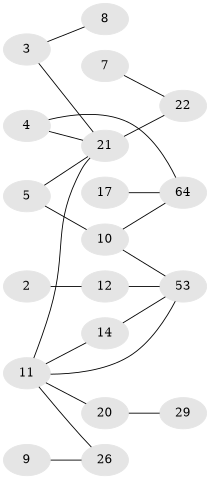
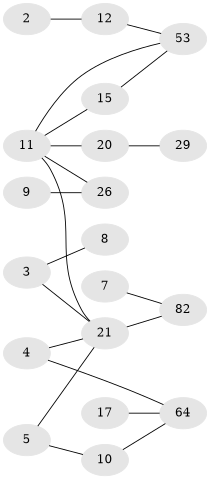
(183, 106) -> (183, 310)
(144, 263) -> none
(105, 333) -> (105, 99)
